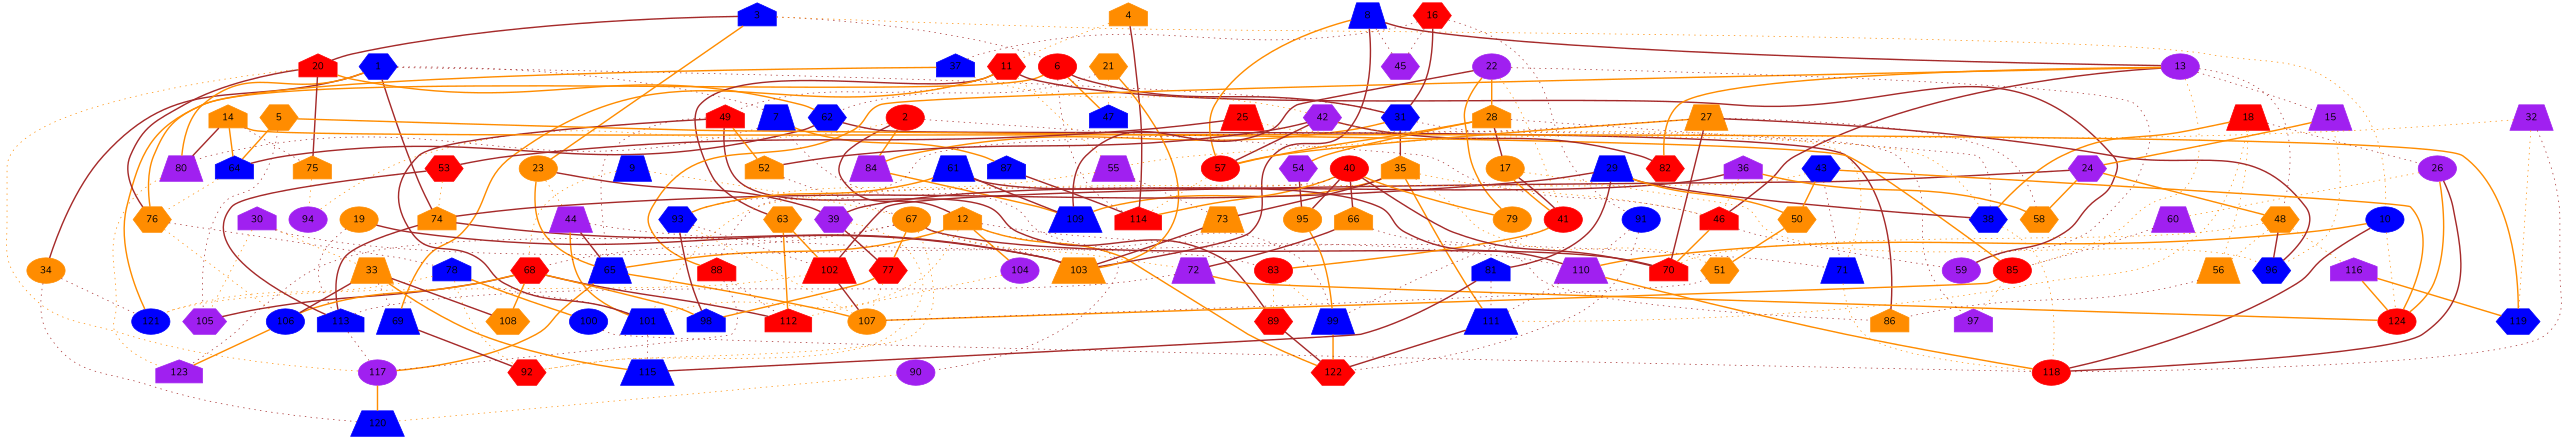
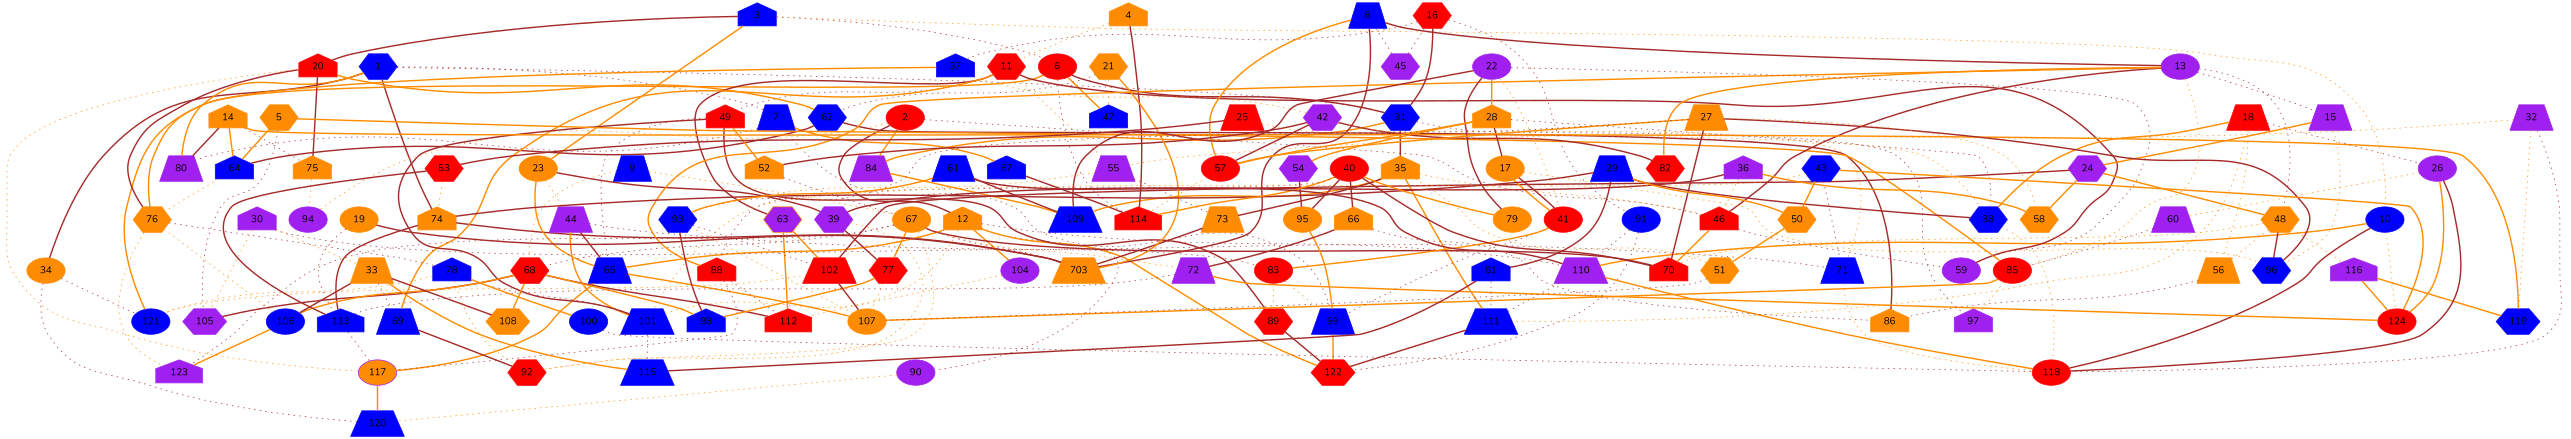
(1973, 143) -> (1973, 143)
(1468, 146) -> (1468, 146)
(783, 220) -> (783, 220)
(1079, 271) -> (1079, 271)
(115, 275) -> (119, 299)
(377, 373) -> (377, 373)
